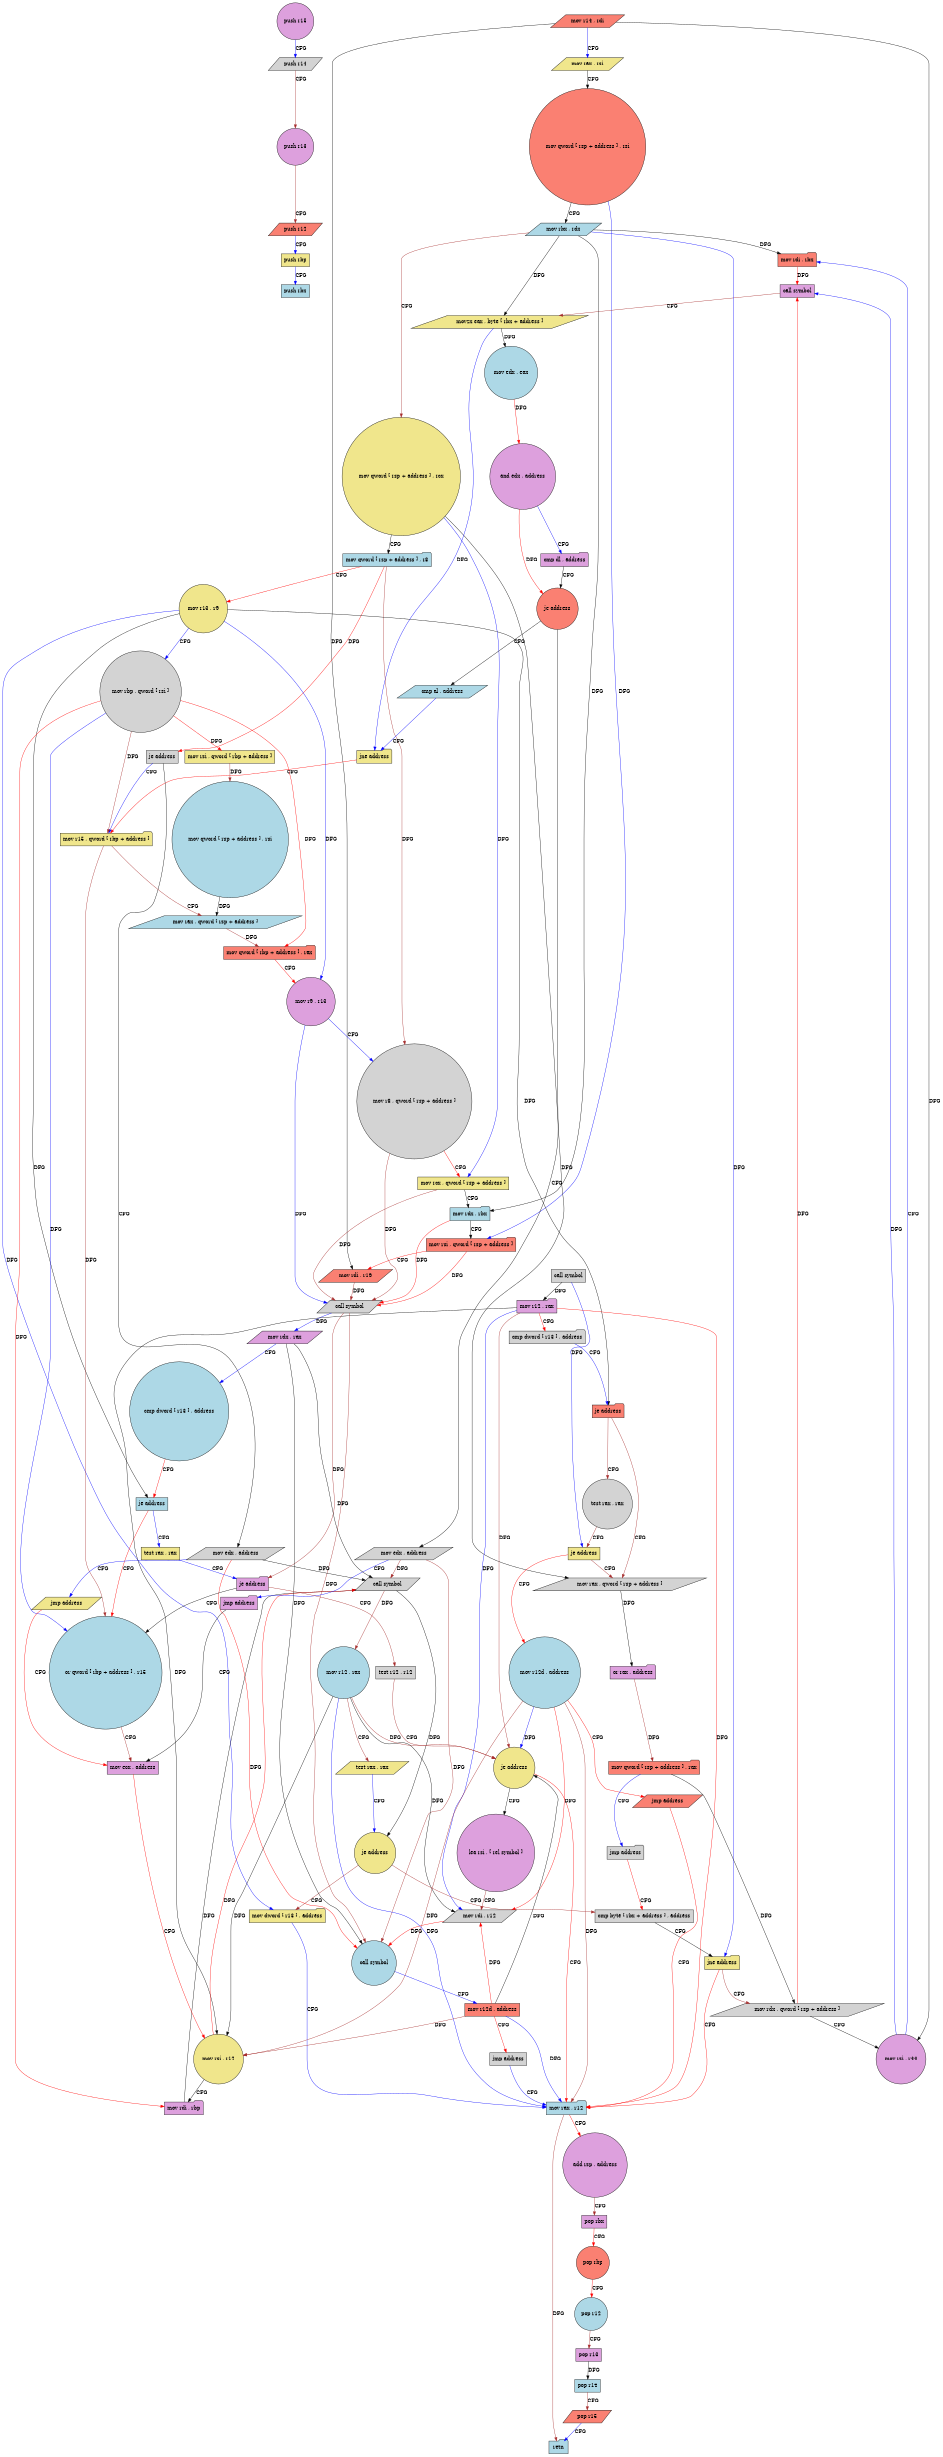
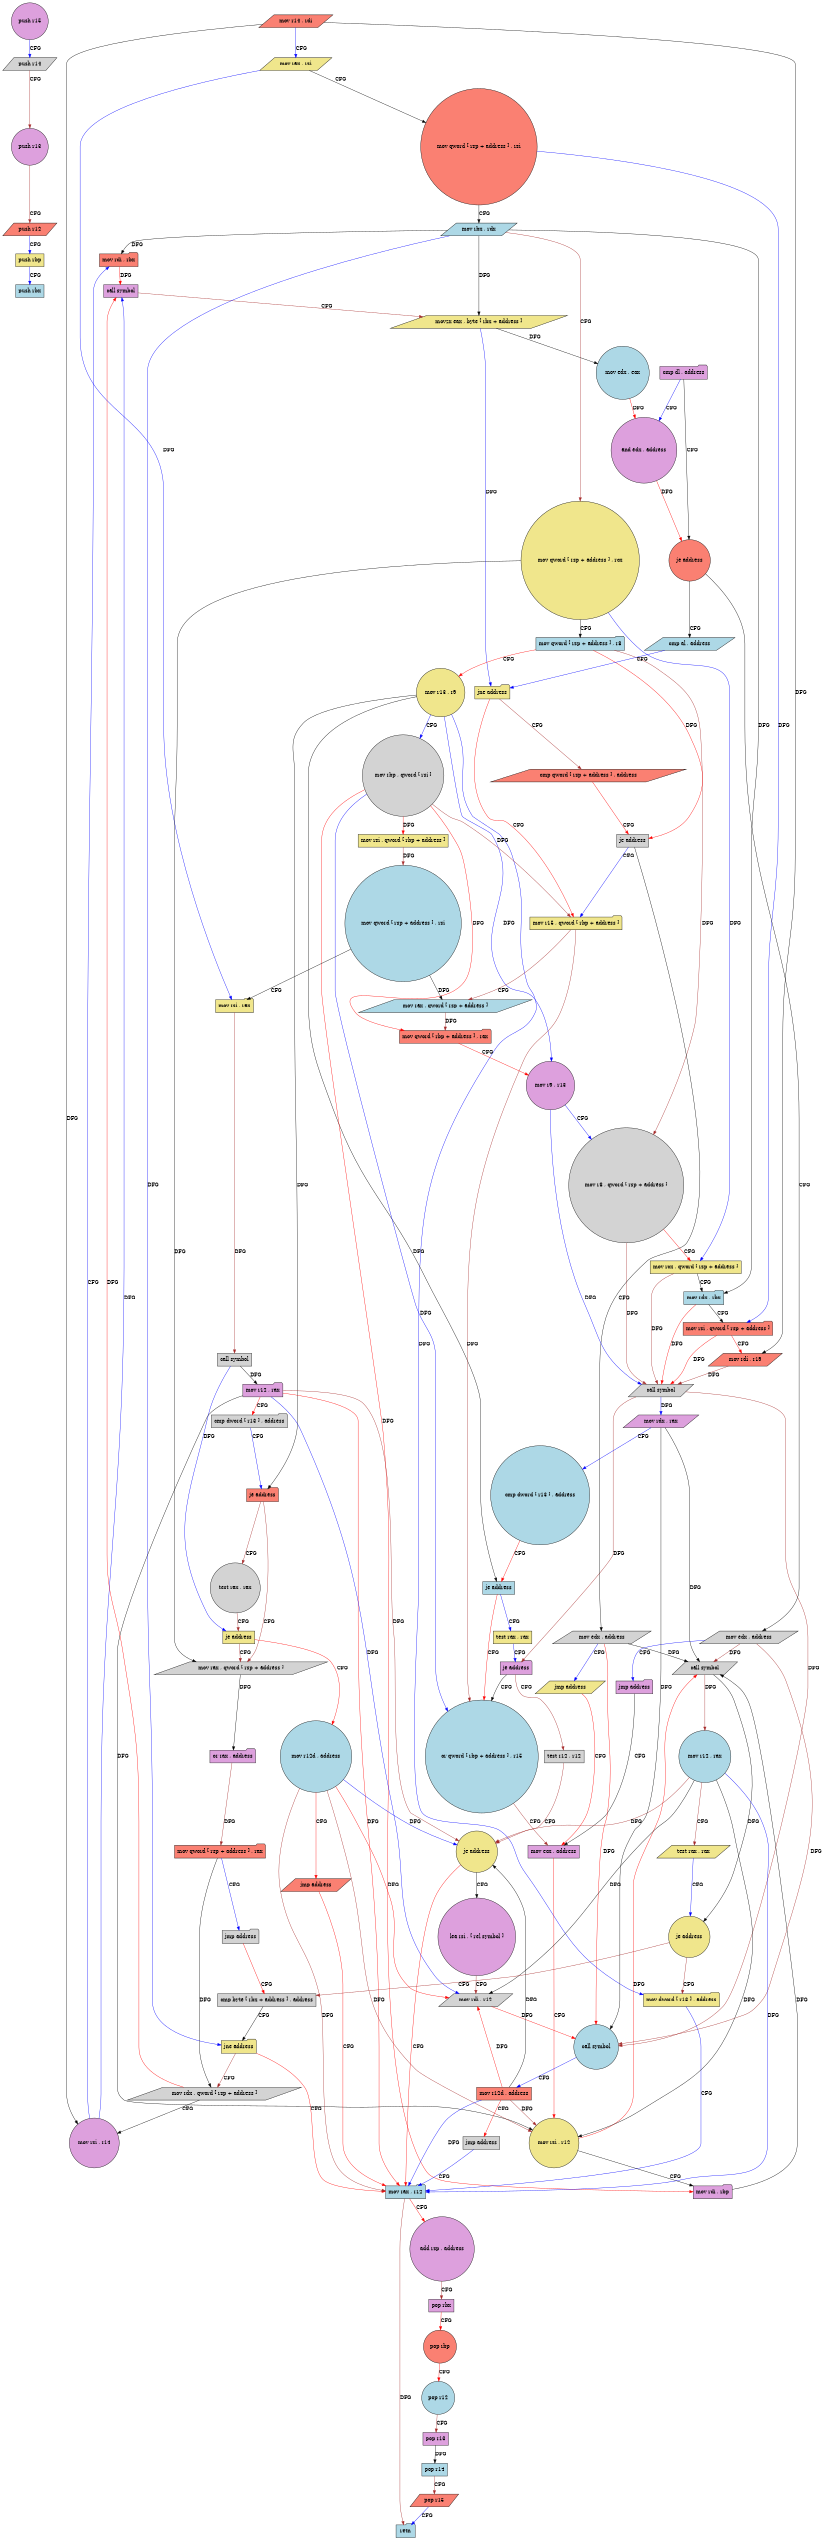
(549, 528) -> (671, 398)
none -> (588, 776)
none -> (235, 1006)
(901, 2059) -> (94, 2143)
